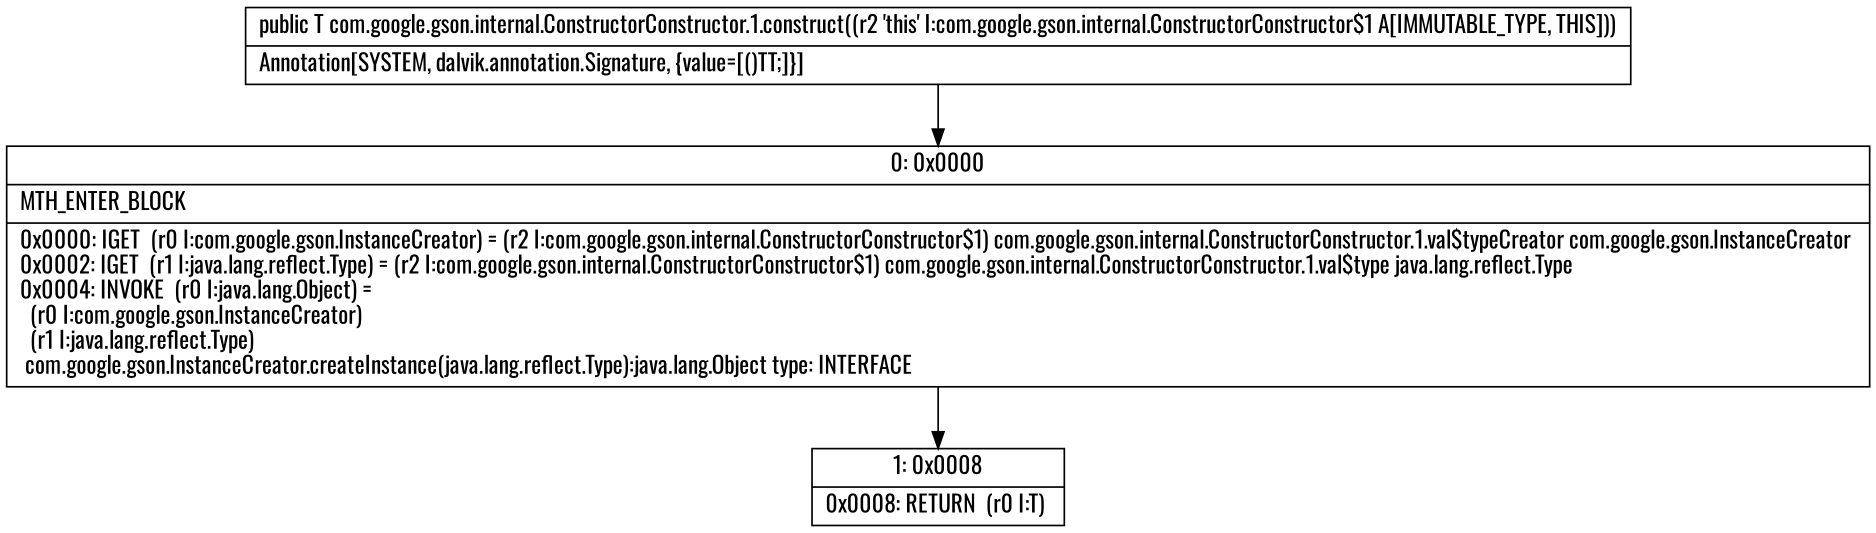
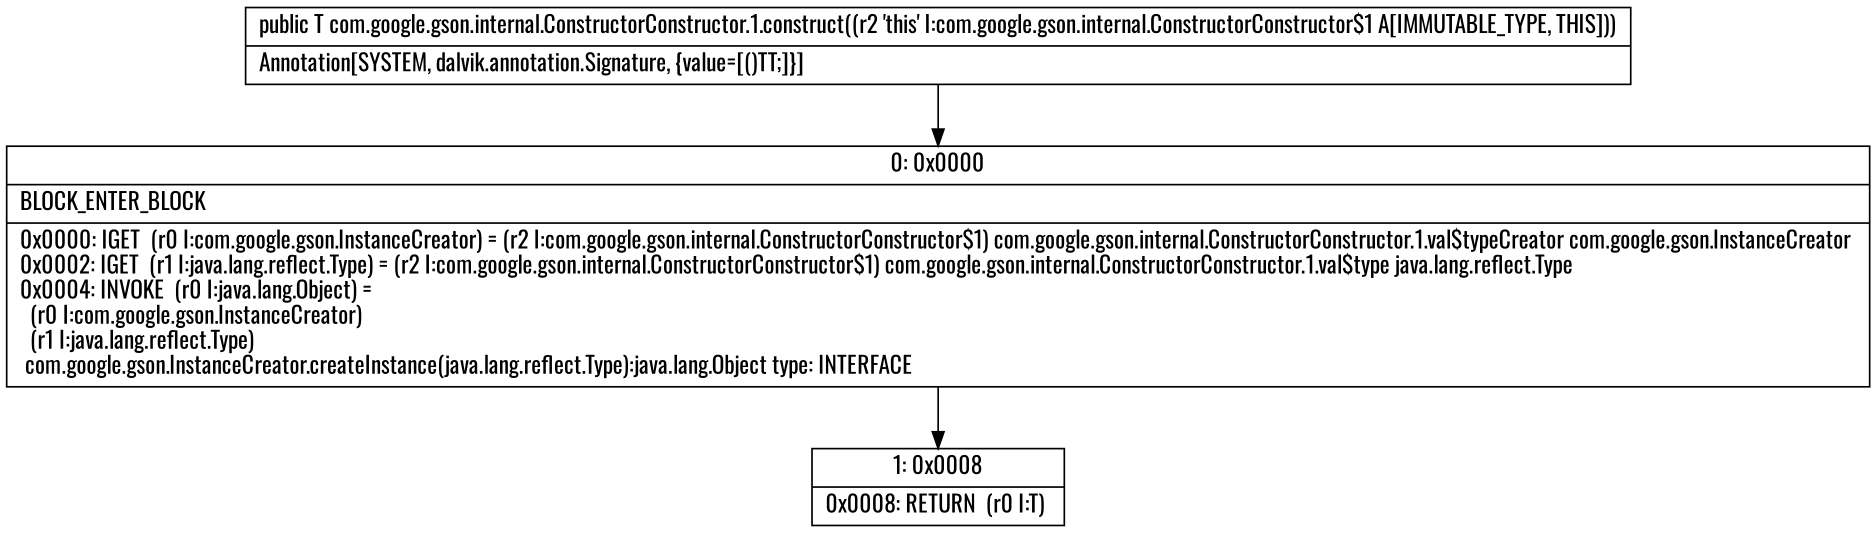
(104, 203) -> (114, 203)
